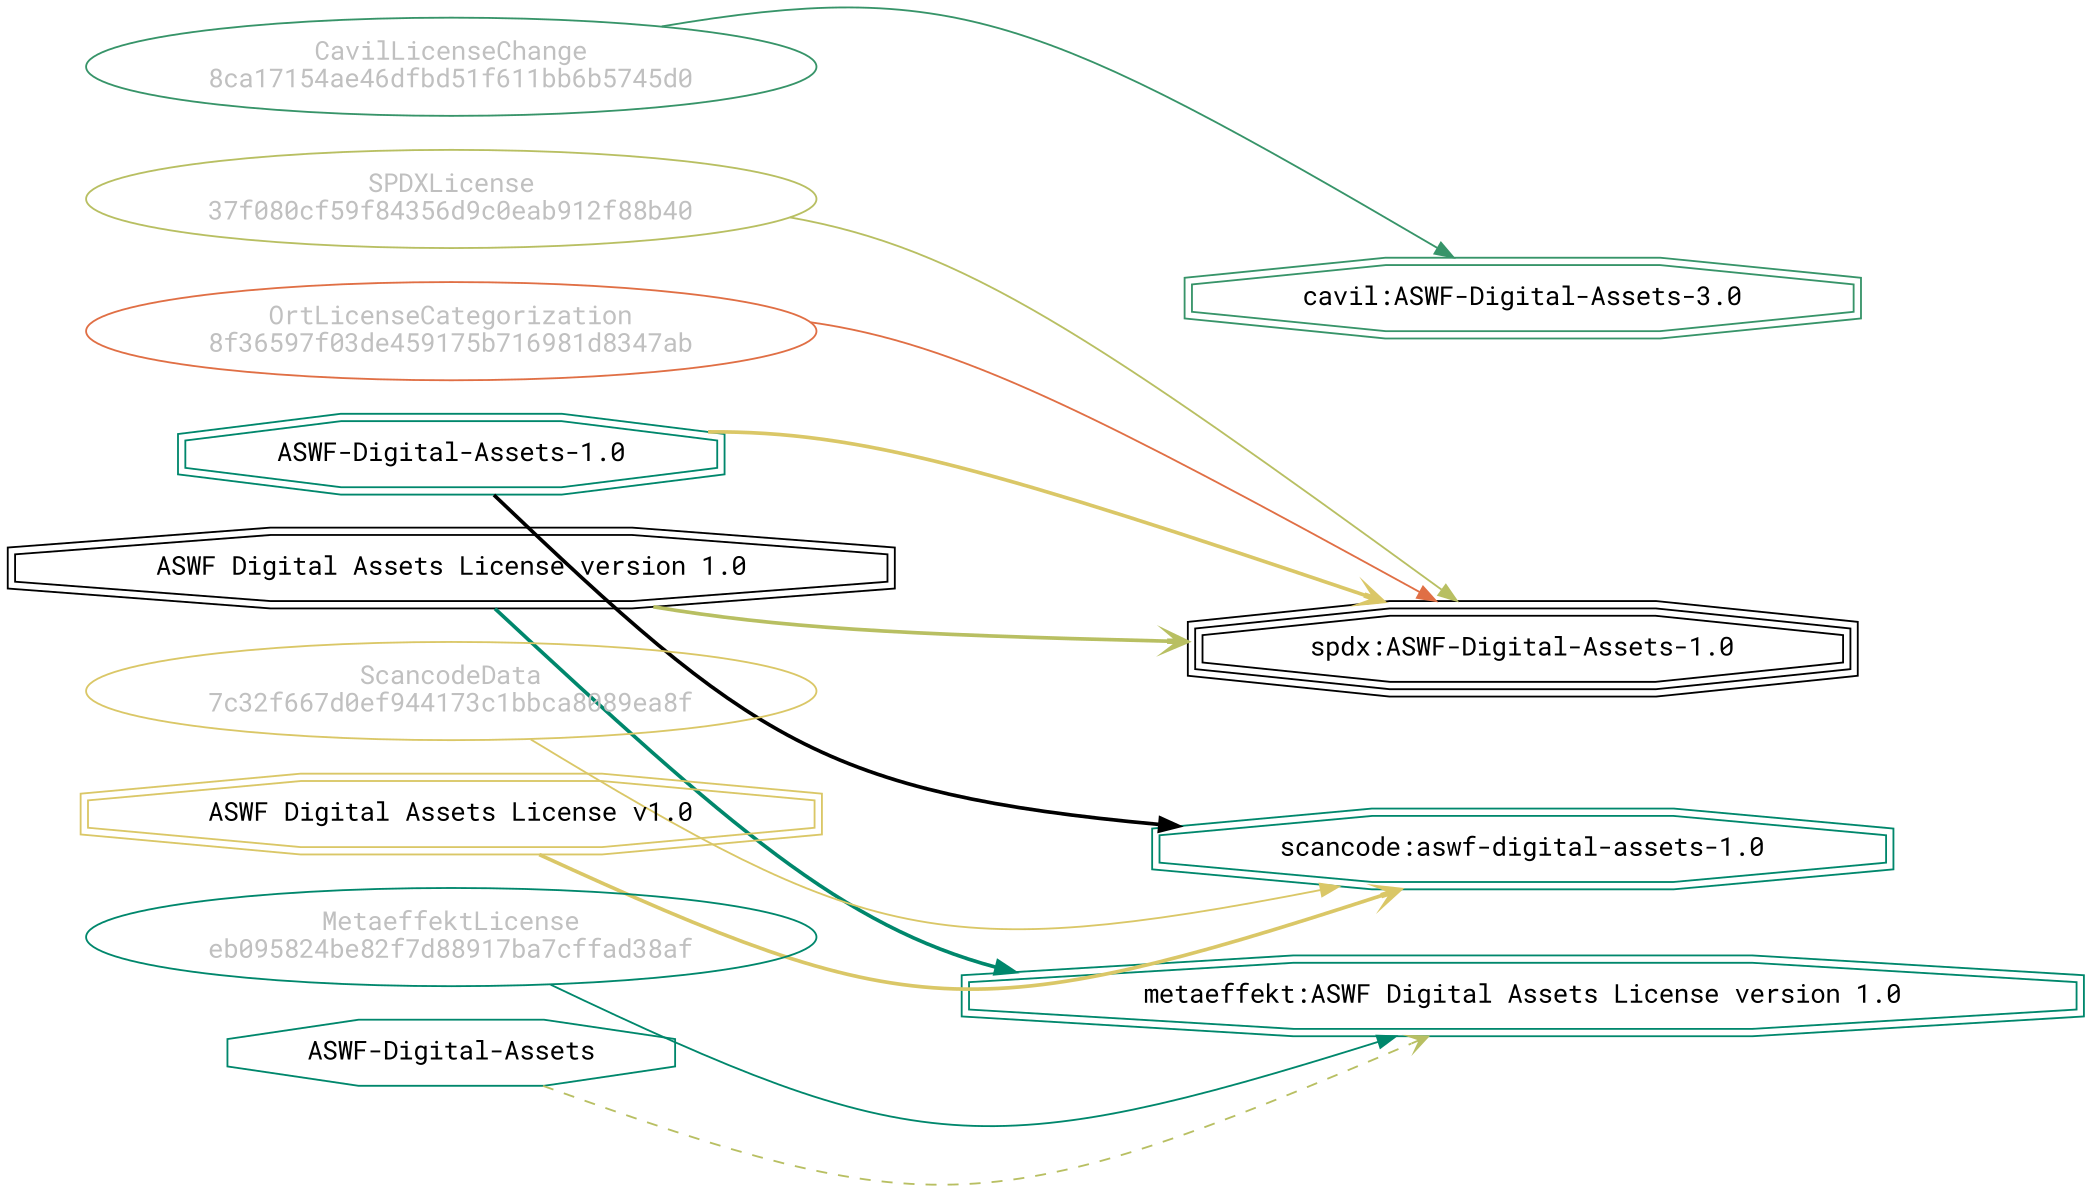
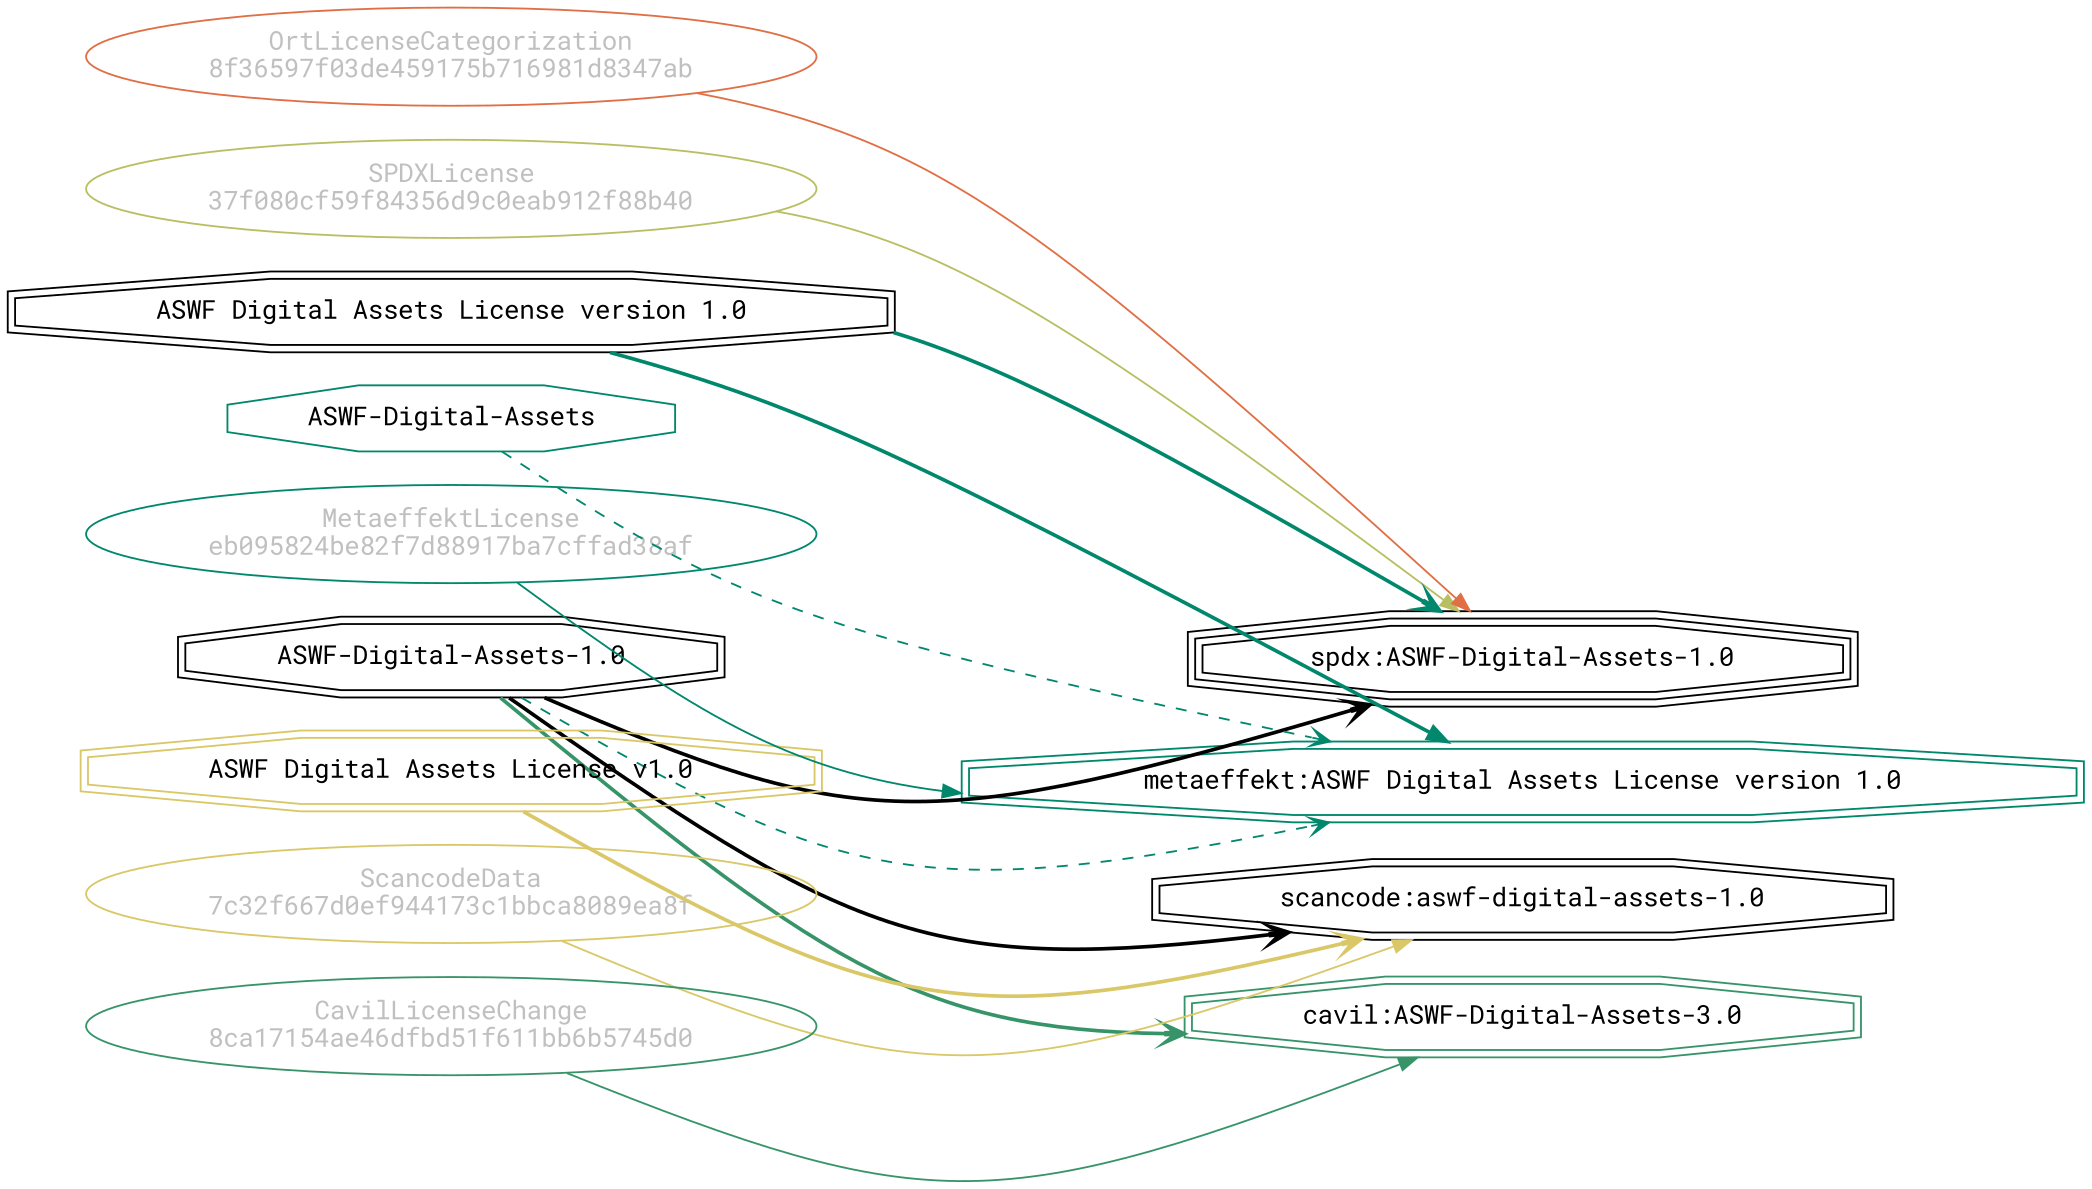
(451, 454) -> (451, 657)
(1042, 490) -> (924, 800)
(910, 632) -> (1165, 455)
(790, 736) -> (862, 911)
(1523, 849) -> (1523, 899)
none -> (899, 863)
none -> (804, 930)
(982, 1182) -> (890, 639)
